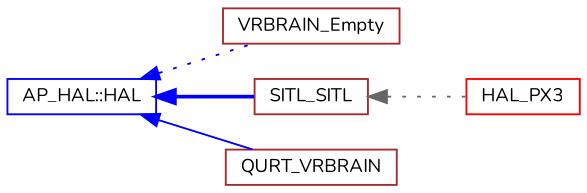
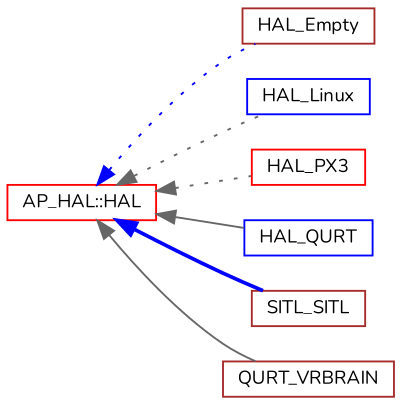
(311, 26) -> (308, 26)
(82, 97) -> (82, 203)
none -> (308, 97)
(427, 97) -> (213, 182)
(206, 135) -> (176, 306)
none -> (308, 238)
